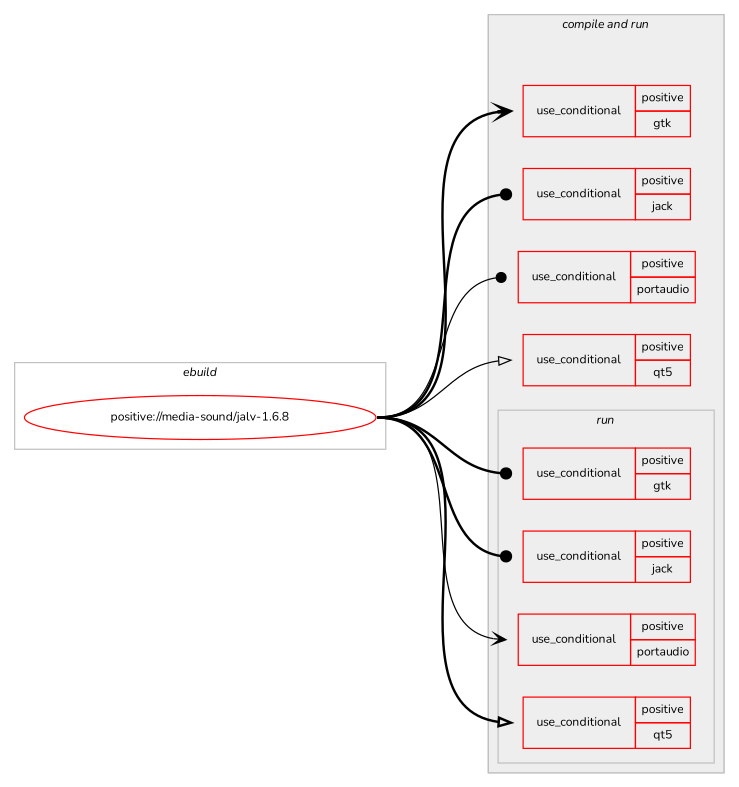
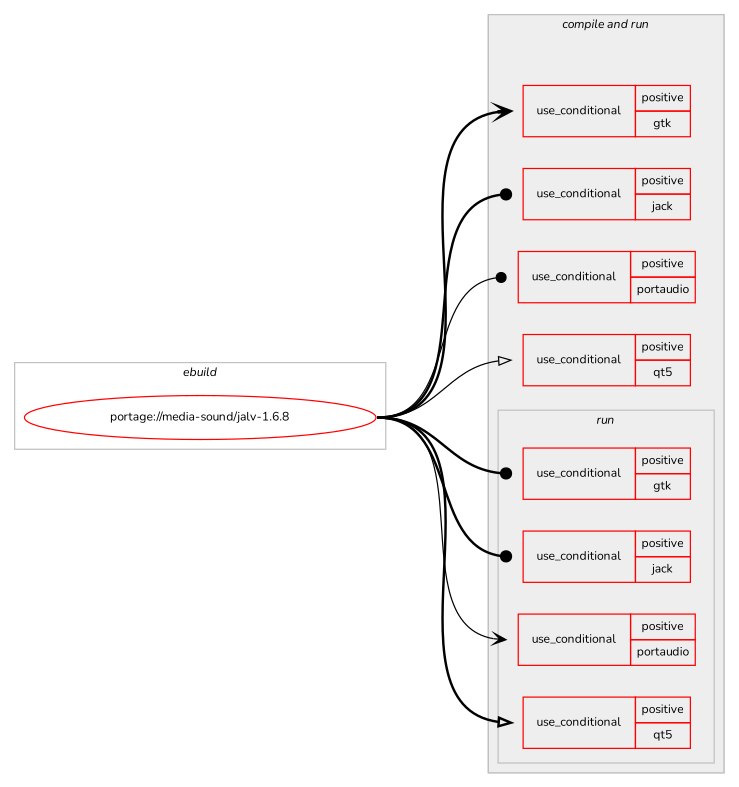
(200, 418) -> (200, 418)
